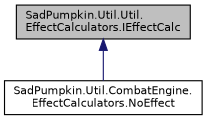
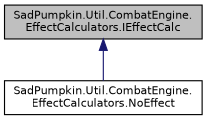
(103, 22) -> (103, 22)
